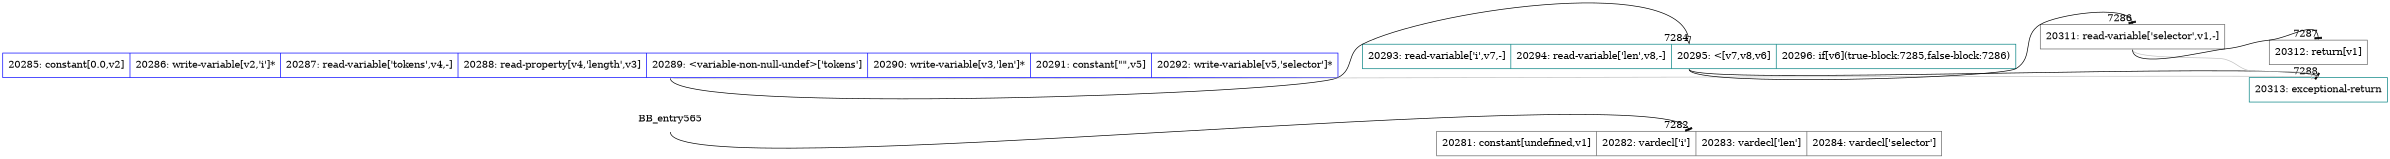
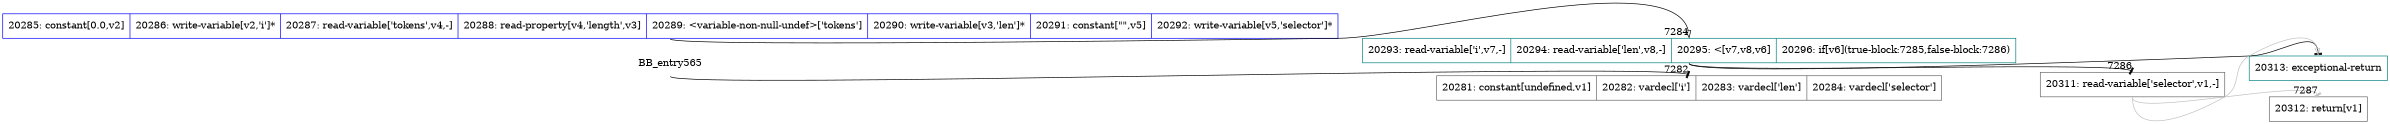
(2226, 49) -> (2233, 96)
(1491, 78) -> none
